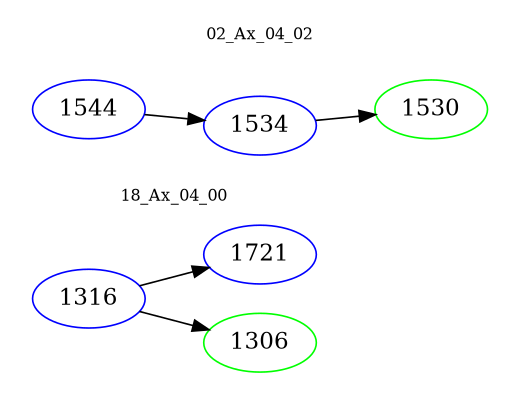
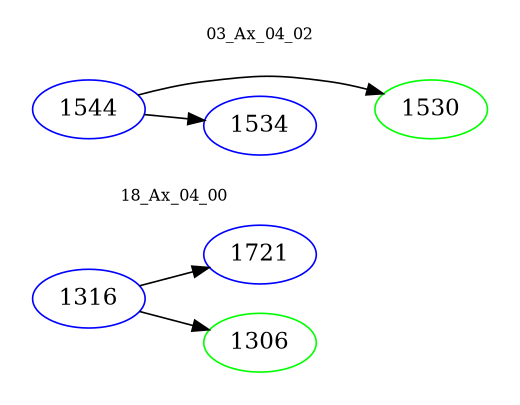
(260, 35) -> (260, 35)
(337, 118) -> (252, 77)
